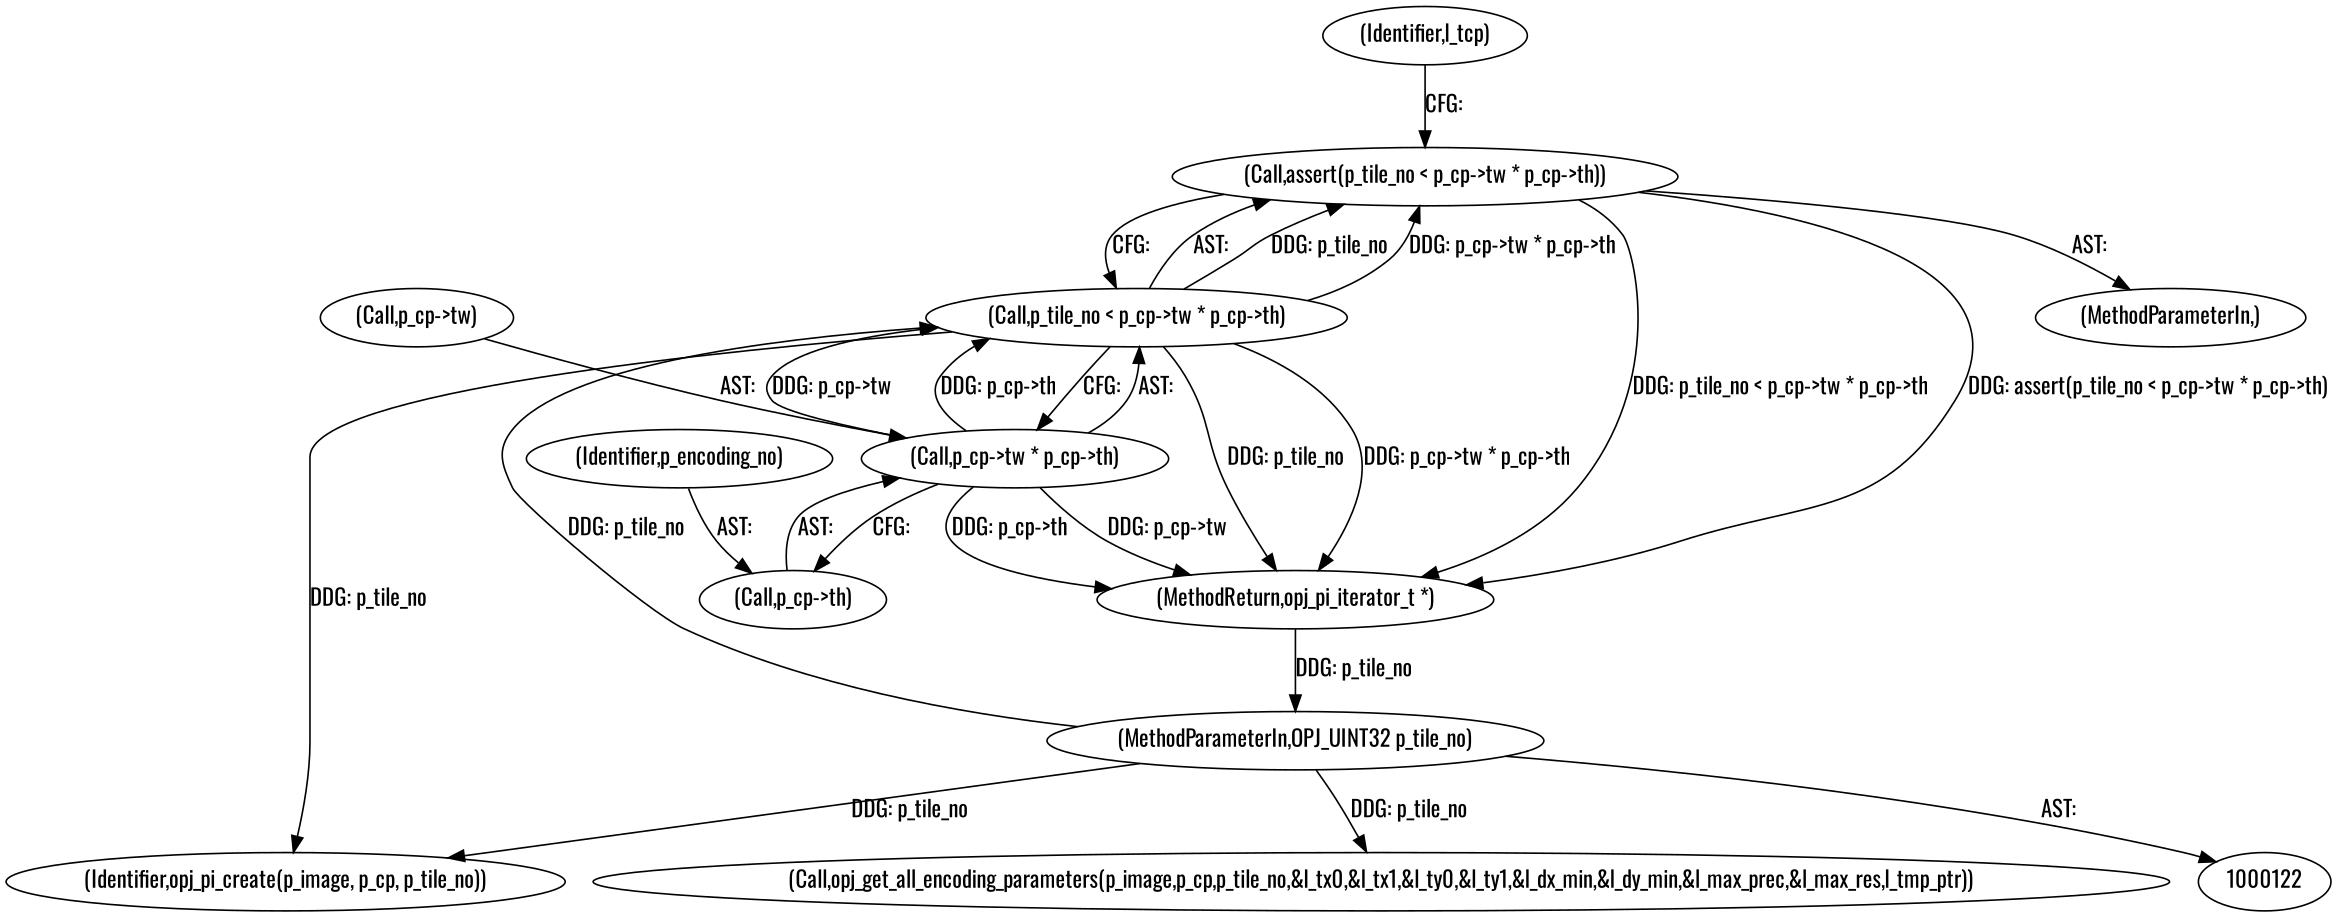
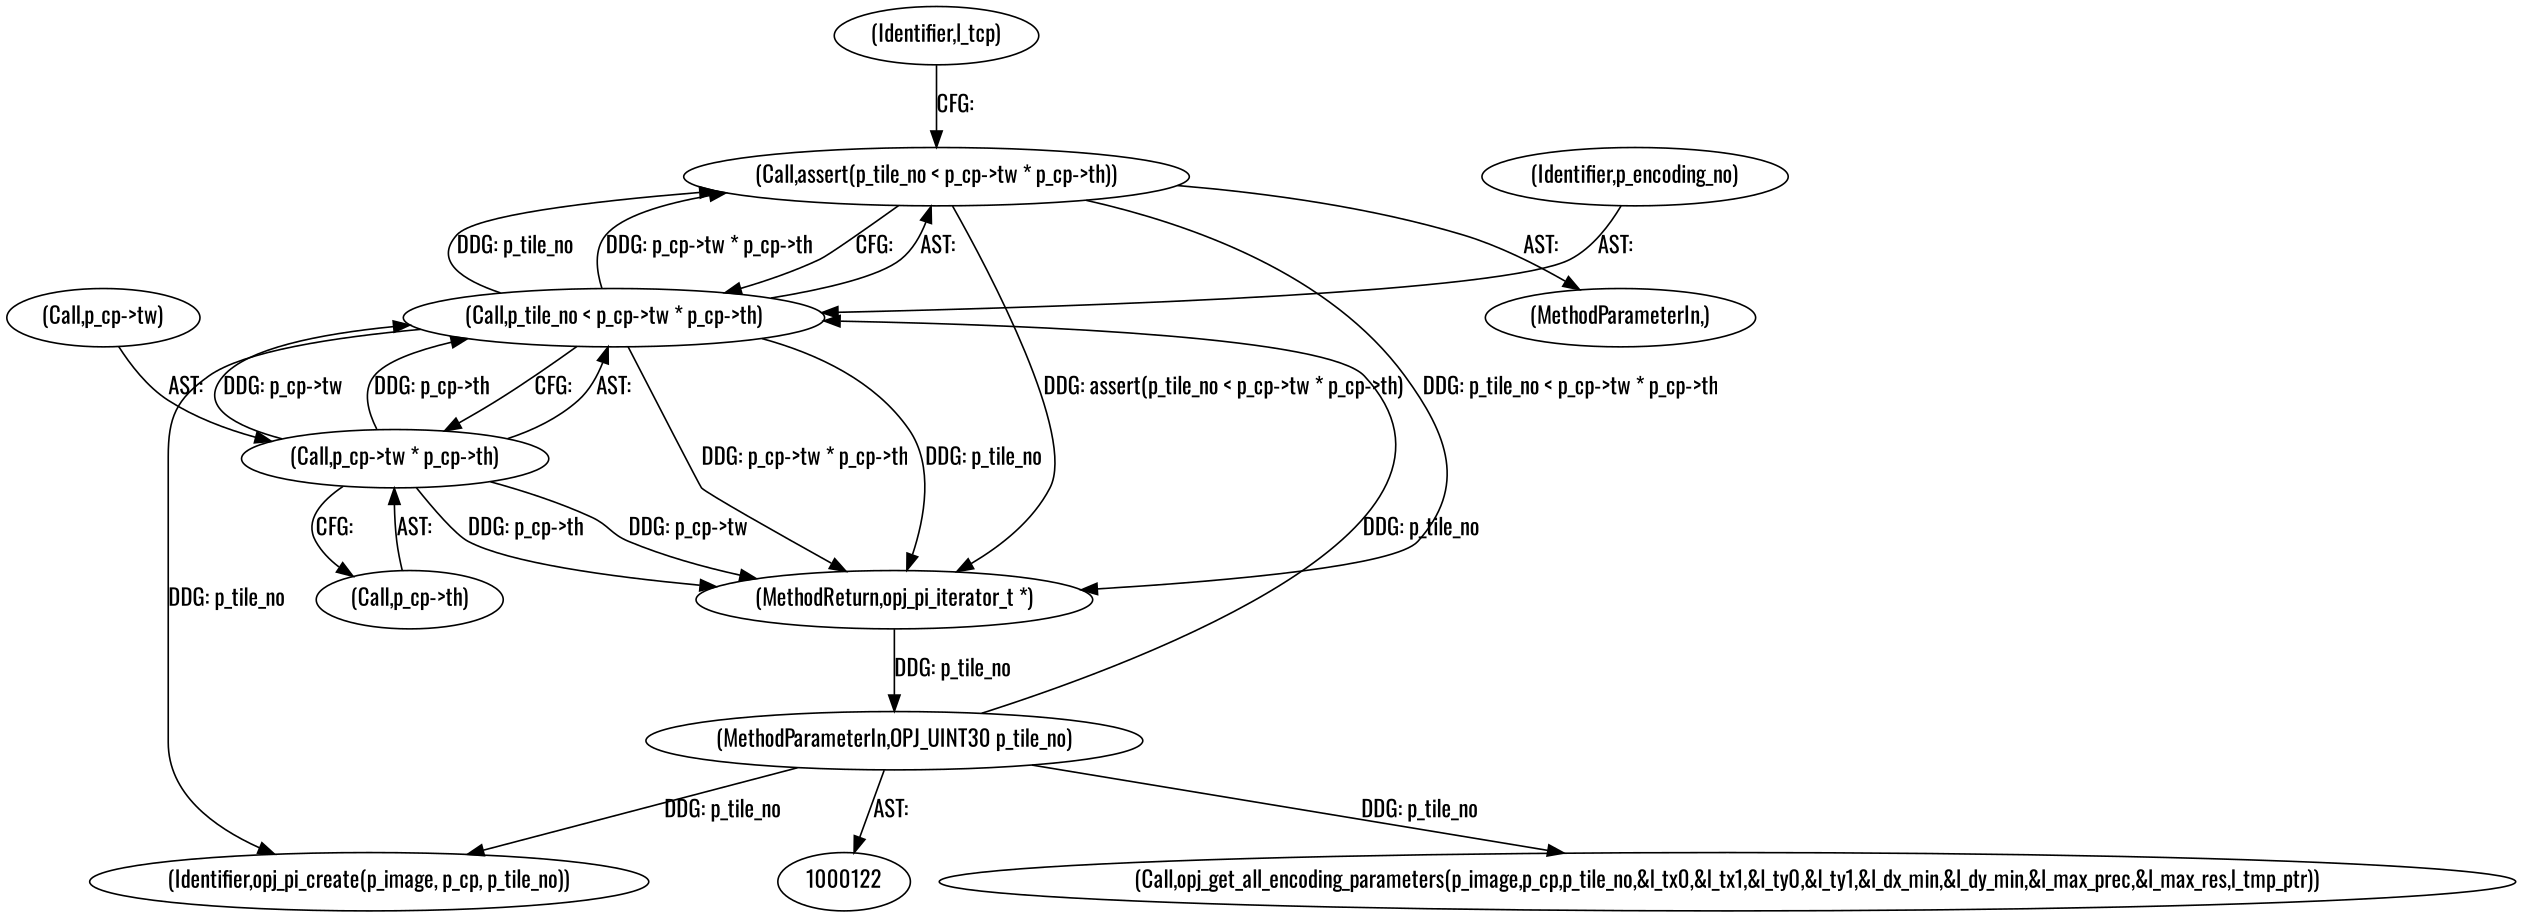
(708, 529) -> (1243, 298)
(1295, 741) -> (894, 741)
